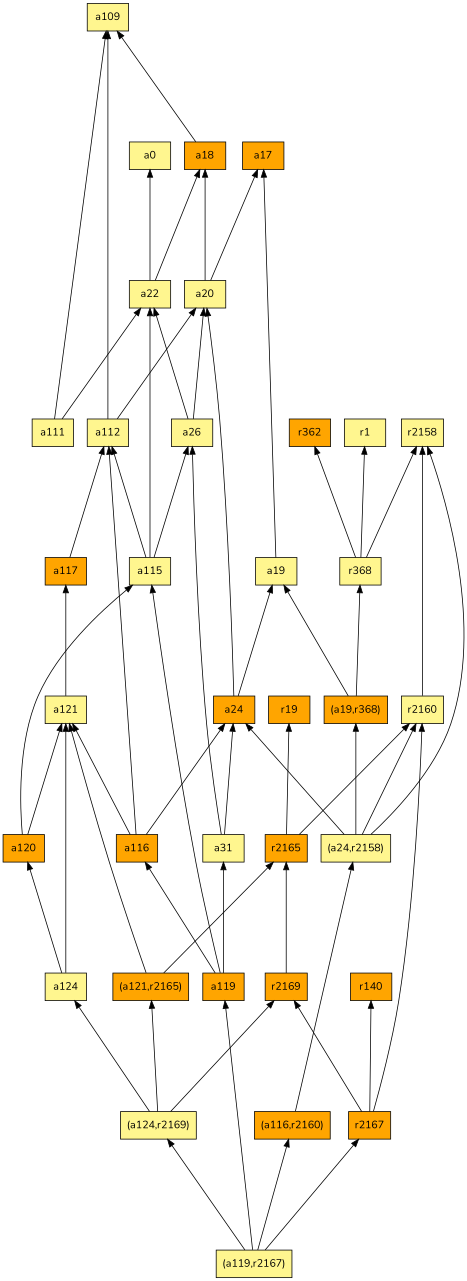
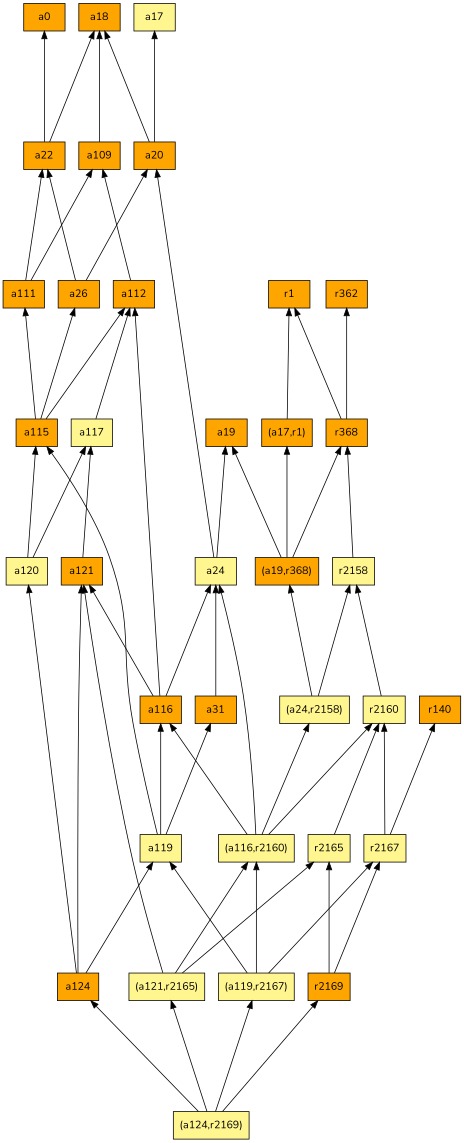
(108, 17) -> (99, 156)
(159, 90) -> (99, 90)
(150, 156) -> (44, 17)
(263, 156) -> (155, 17)
(150, 294) -> (44, 156)
(205, 294) -> (155, 156)
(156, 364) -> none
(270, 367) -> none
(53, 433) -> (24, 294)
(108, 433) -> (134, 294)
(192, 433) -> (79, 294)
none -> (287, 433)
(365, 433) -> (289, 294)
(150, 437) -> (31, 367)
(390, 506) -> (350, 506)
(66, 571) -> (92, 433)
(150, 571) -> (37, 433)
(276, 571) -> (227, 433)
(360, 571) -> (347, 433)
(201, 645) -> none
(66, 710) -> (82, 571)
(234, 710) -> (216, 571)
(289, 710) -> none
none -> (211, 782)
(298, 782) -> (246, 713)
(44, 783) -> (58, 506)
(387, 783) -> (318, 782)
(24, 848) -> (27, 571)
(223, 848) -> (216, 710)
(286, 848) -> (329, 848)
none -> (117, 921)
none -> (206, 926)
(66, 987) -> (78, 987)
(151, 987) -> (167, 987)
(223, 987) -> (161, 848)
(330, 1059) -> (355, 921)
(292, 1125) -> (256, 848)
(370, 1125) -> (385, 848)
(208, 1198) -> (233, 1060)
